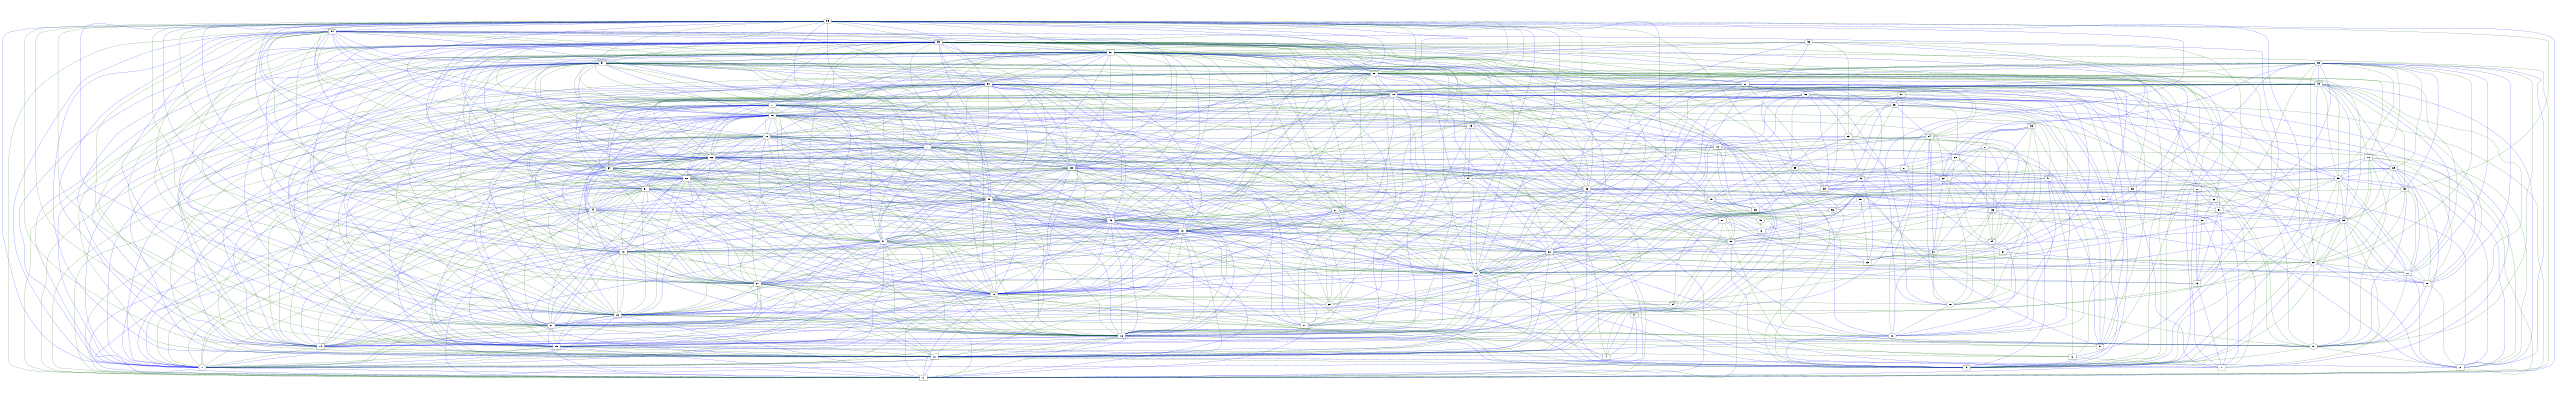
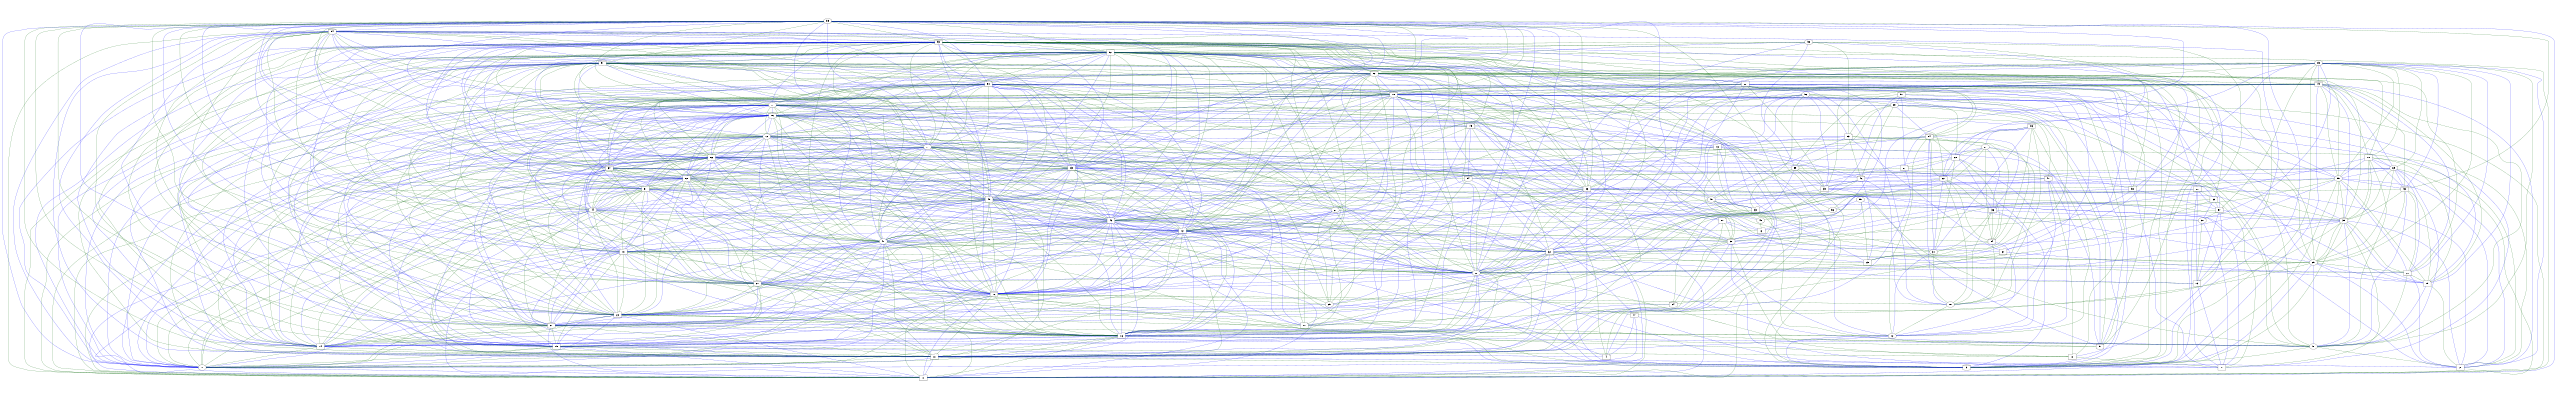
(955, 61) -> (955, 61)
(2104, 200) -> none
(1566, 221) -> none
none -> (2442, 262)
